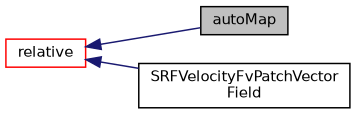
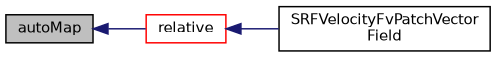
(150, 36) -> (127, 29)
